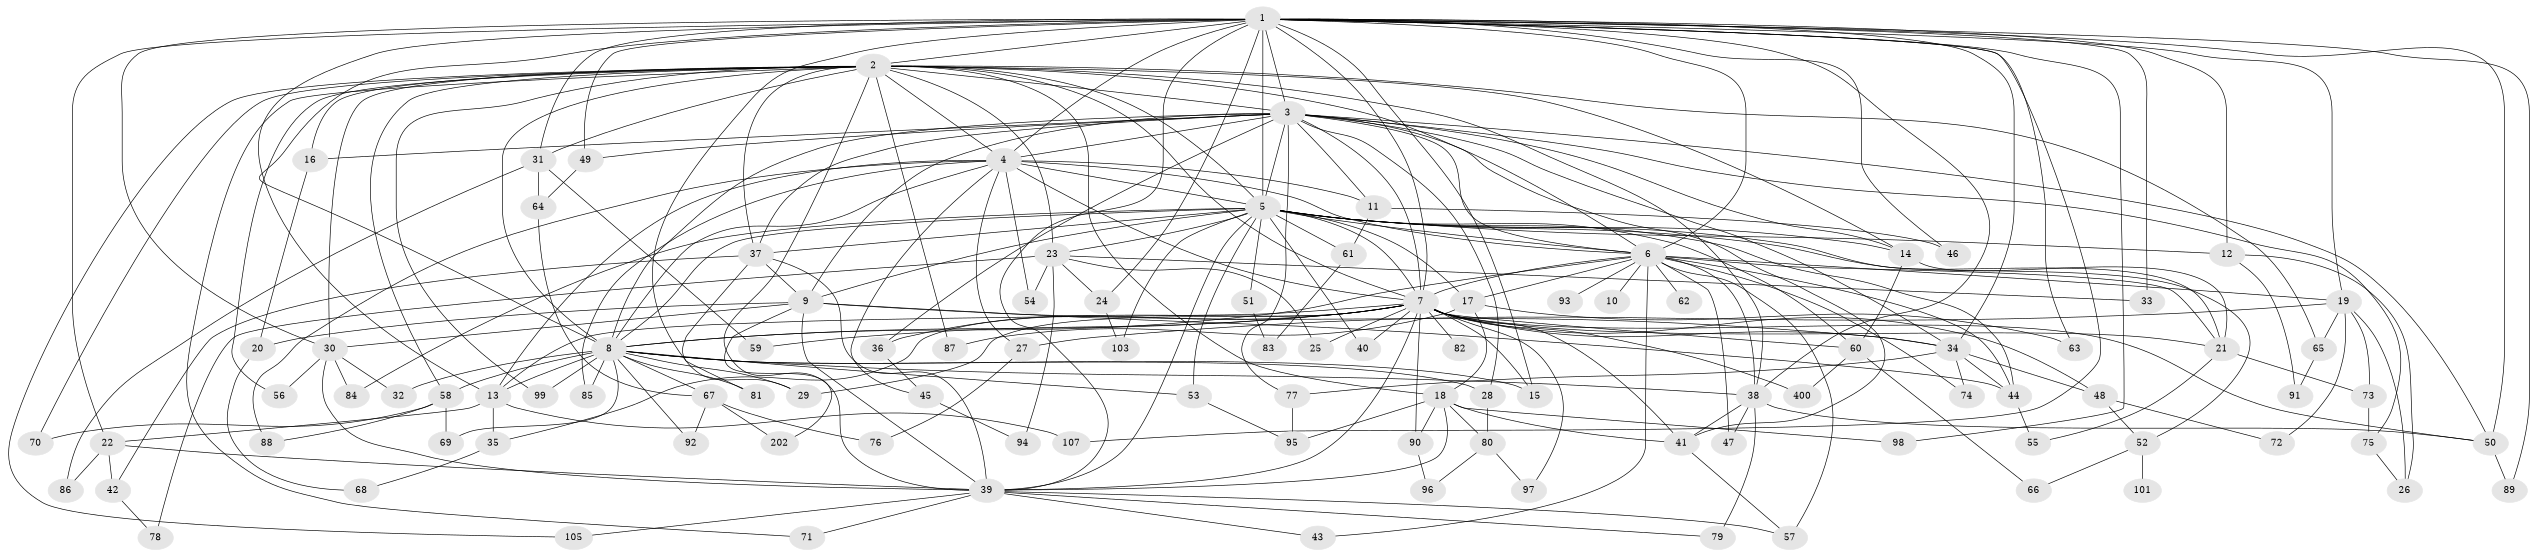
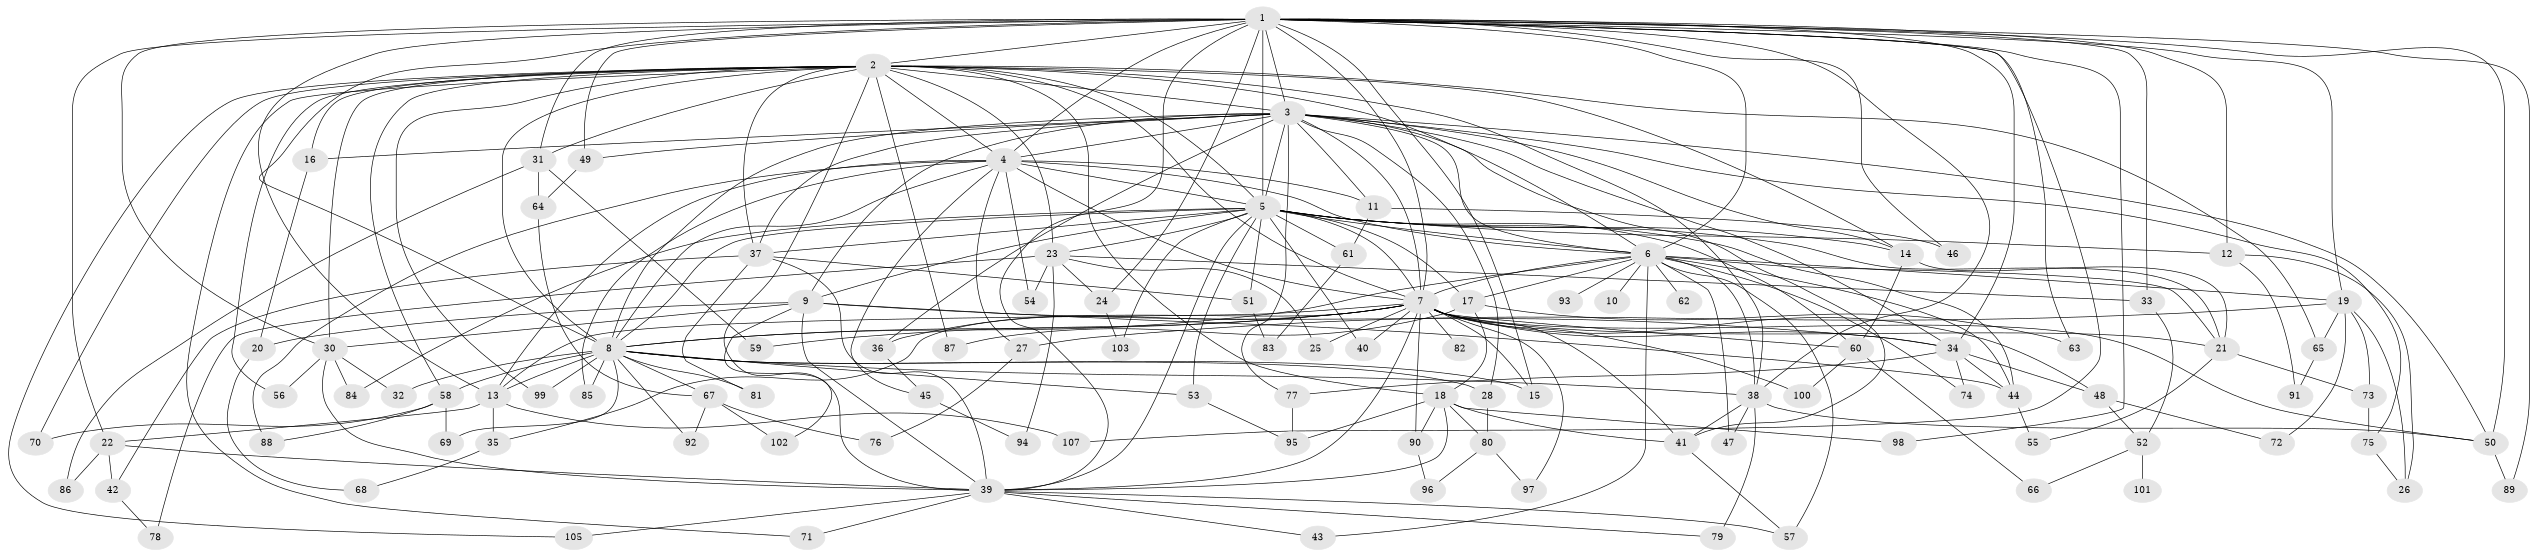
(2072, 273) -> (2172, 372)
(783, 280) -> (991, 277)
(804, 396) -> none
(1802, 396) -> (1802, 396)
(780, 443) -> (780, 443)
